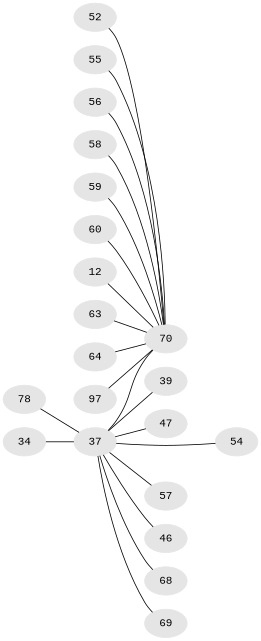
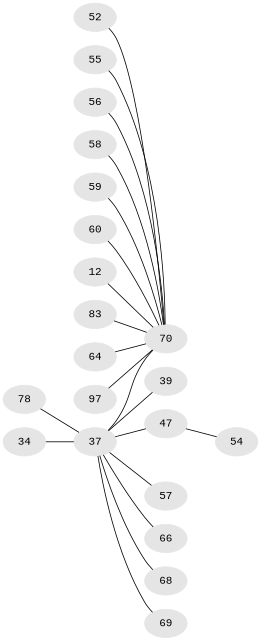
(95, 314) -> (95, 314)
(166, 445) -> (201, 433)
(166, 538) -> (166, 538)
